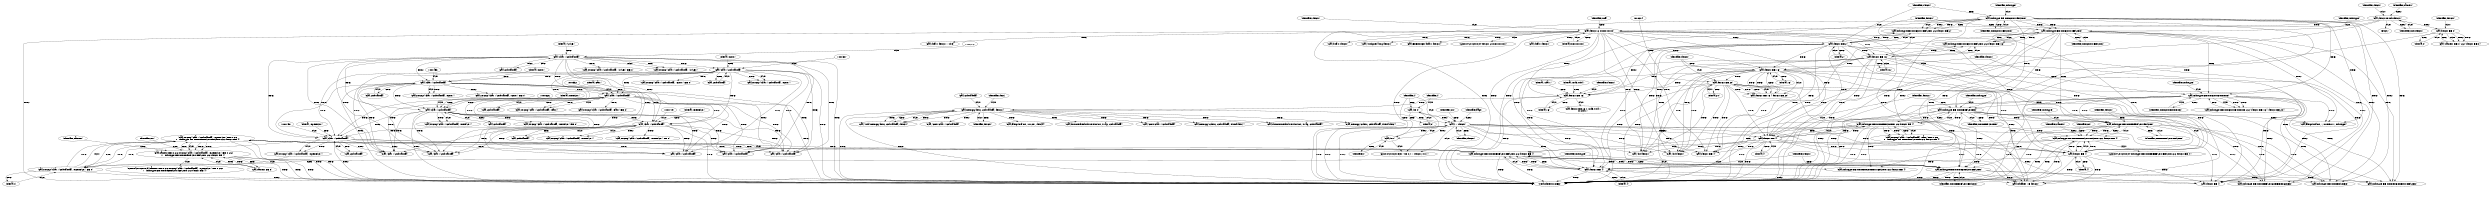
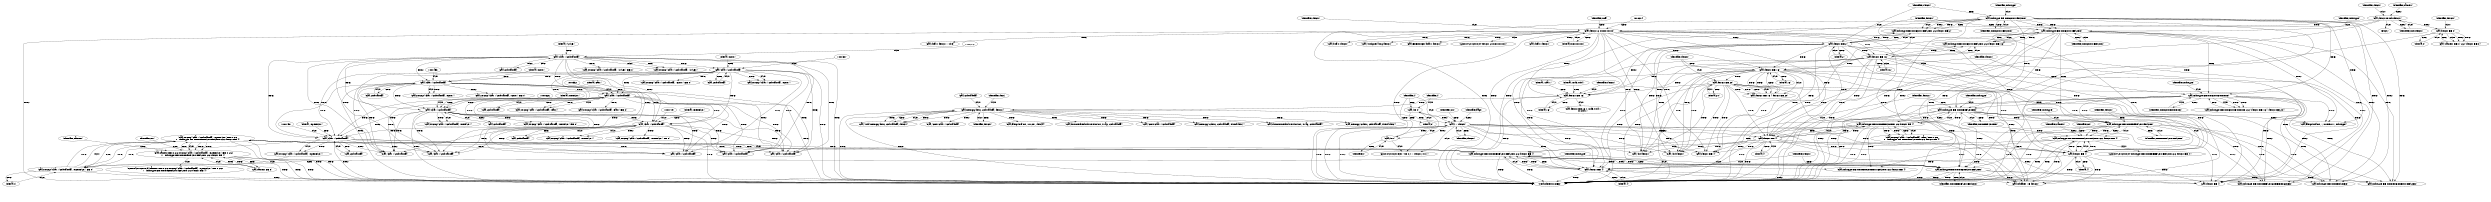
(1659, 69) -> (1620, 24)
